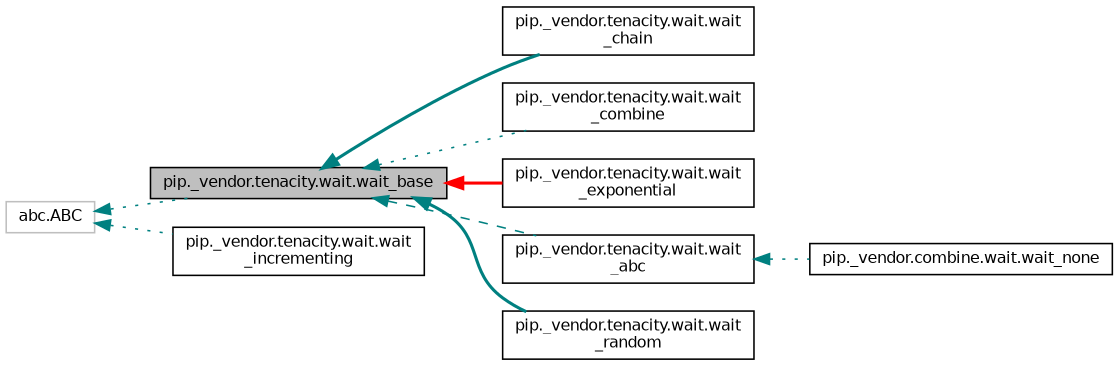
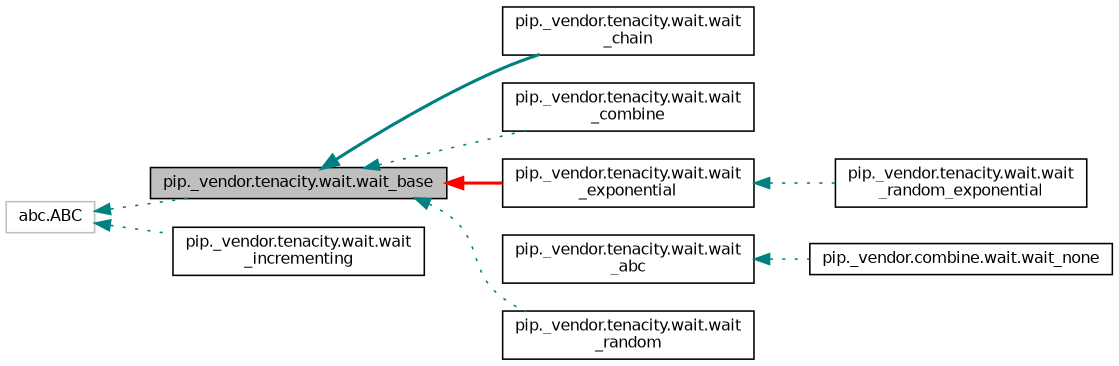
none -> (961, 183)
(470, 219) -> none
(476, 259) -> (476, 259)
